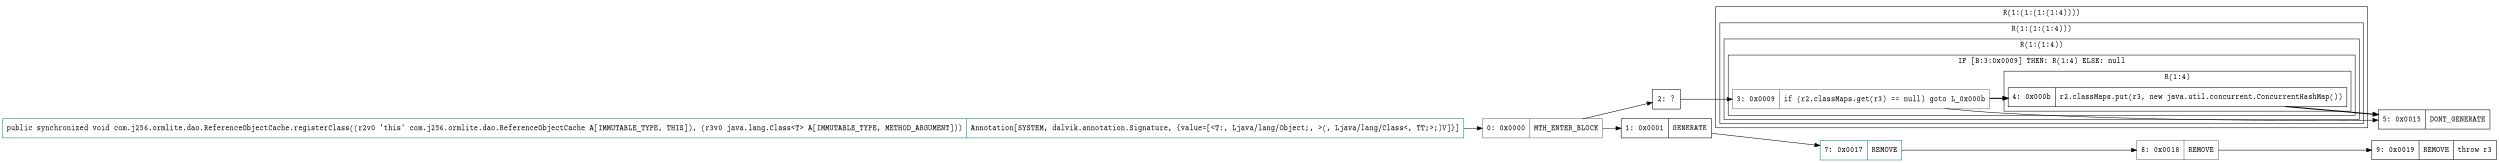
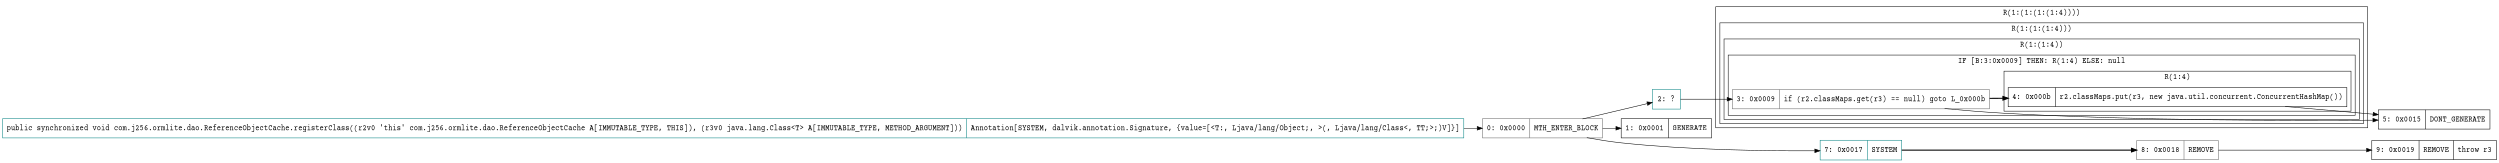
(1666, 99) -> (1666, 99)
(2329, 110) -> (2329, 110)
(1763, 139) -> (1700, 149)
(1885, 150) -> (1885, 150)
(2017, 150) -> (2017, 150)
